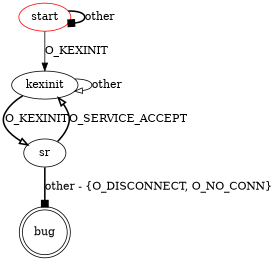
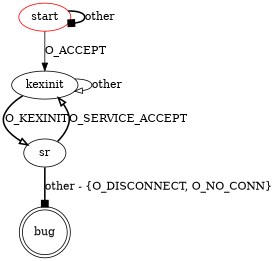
(76, 51) -> (76, 51)
